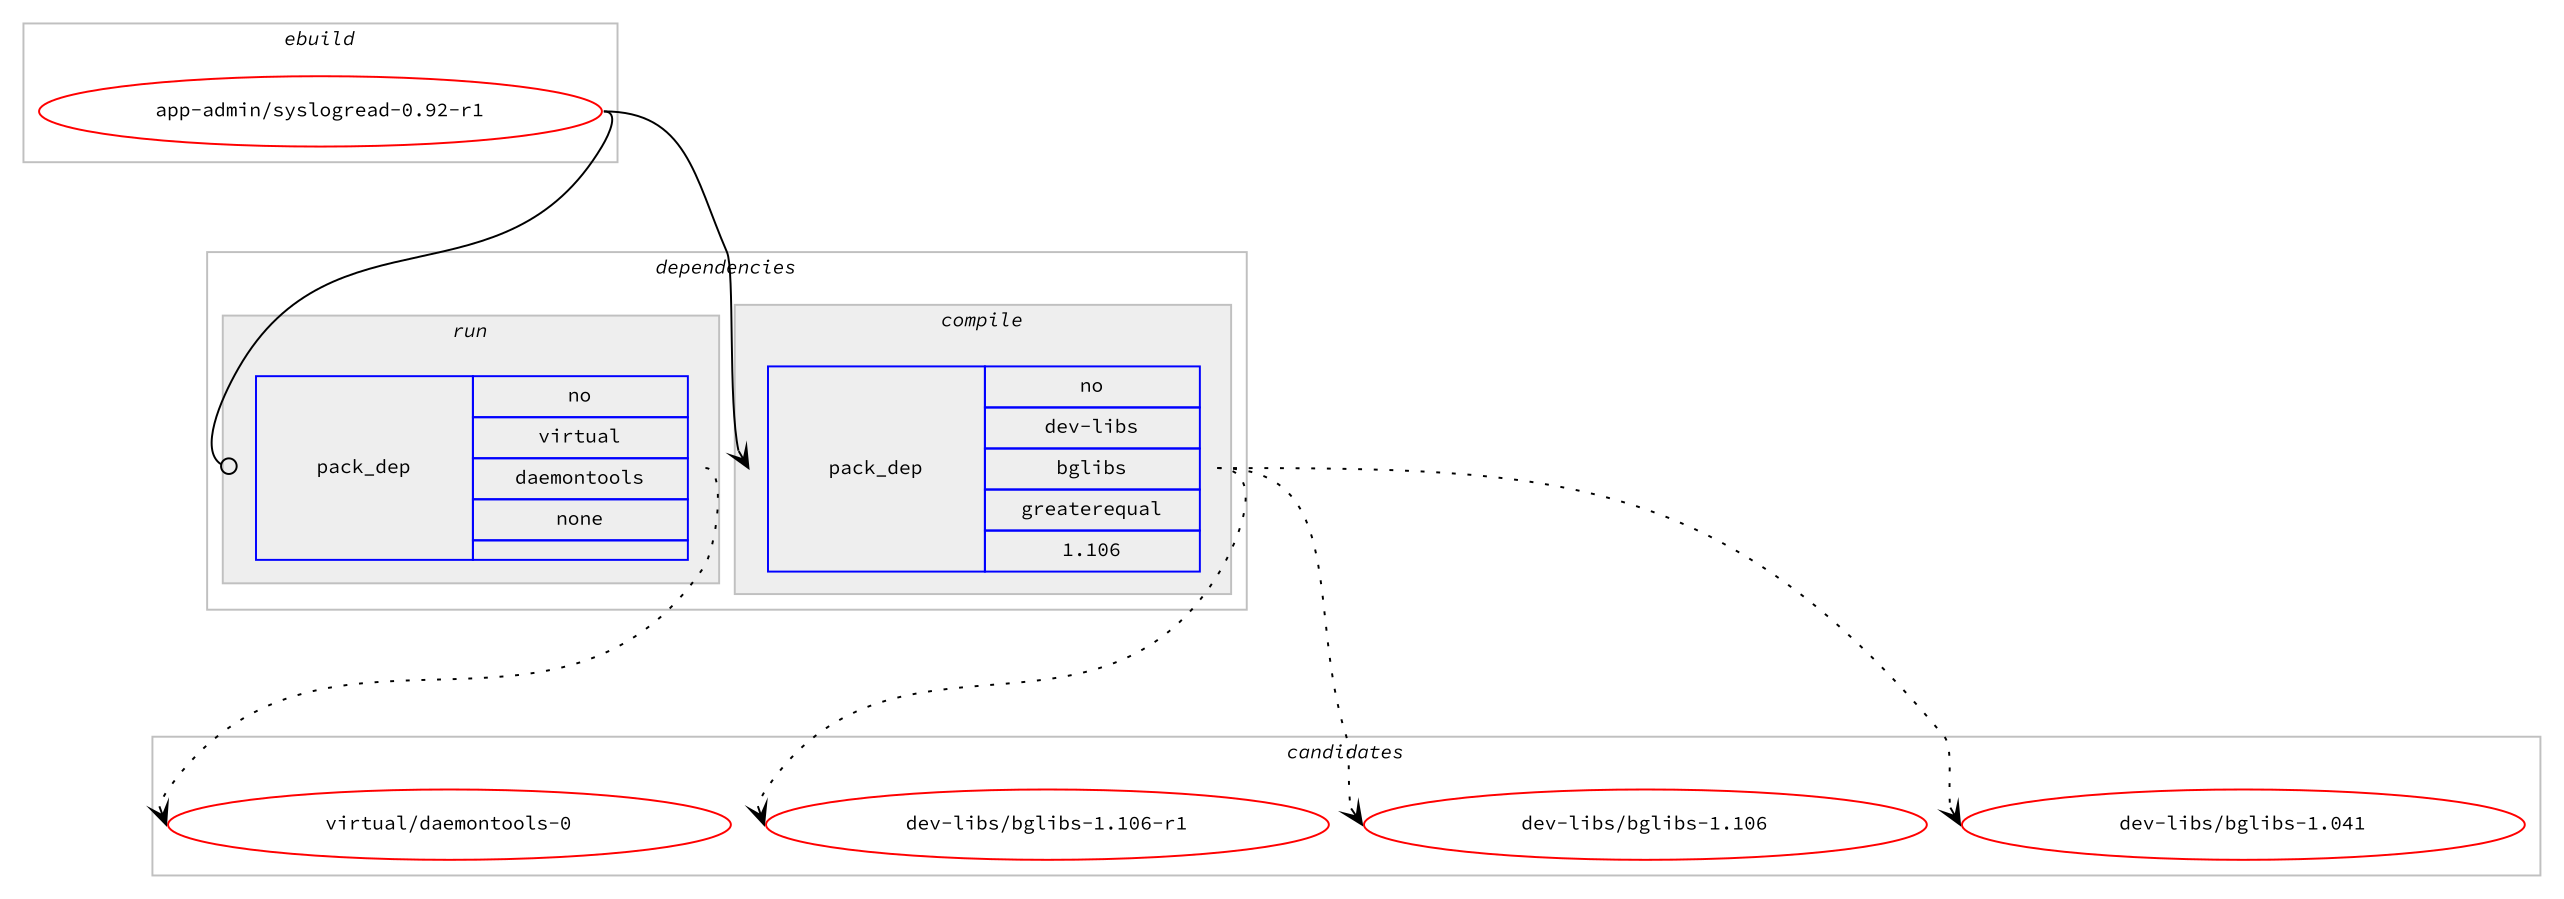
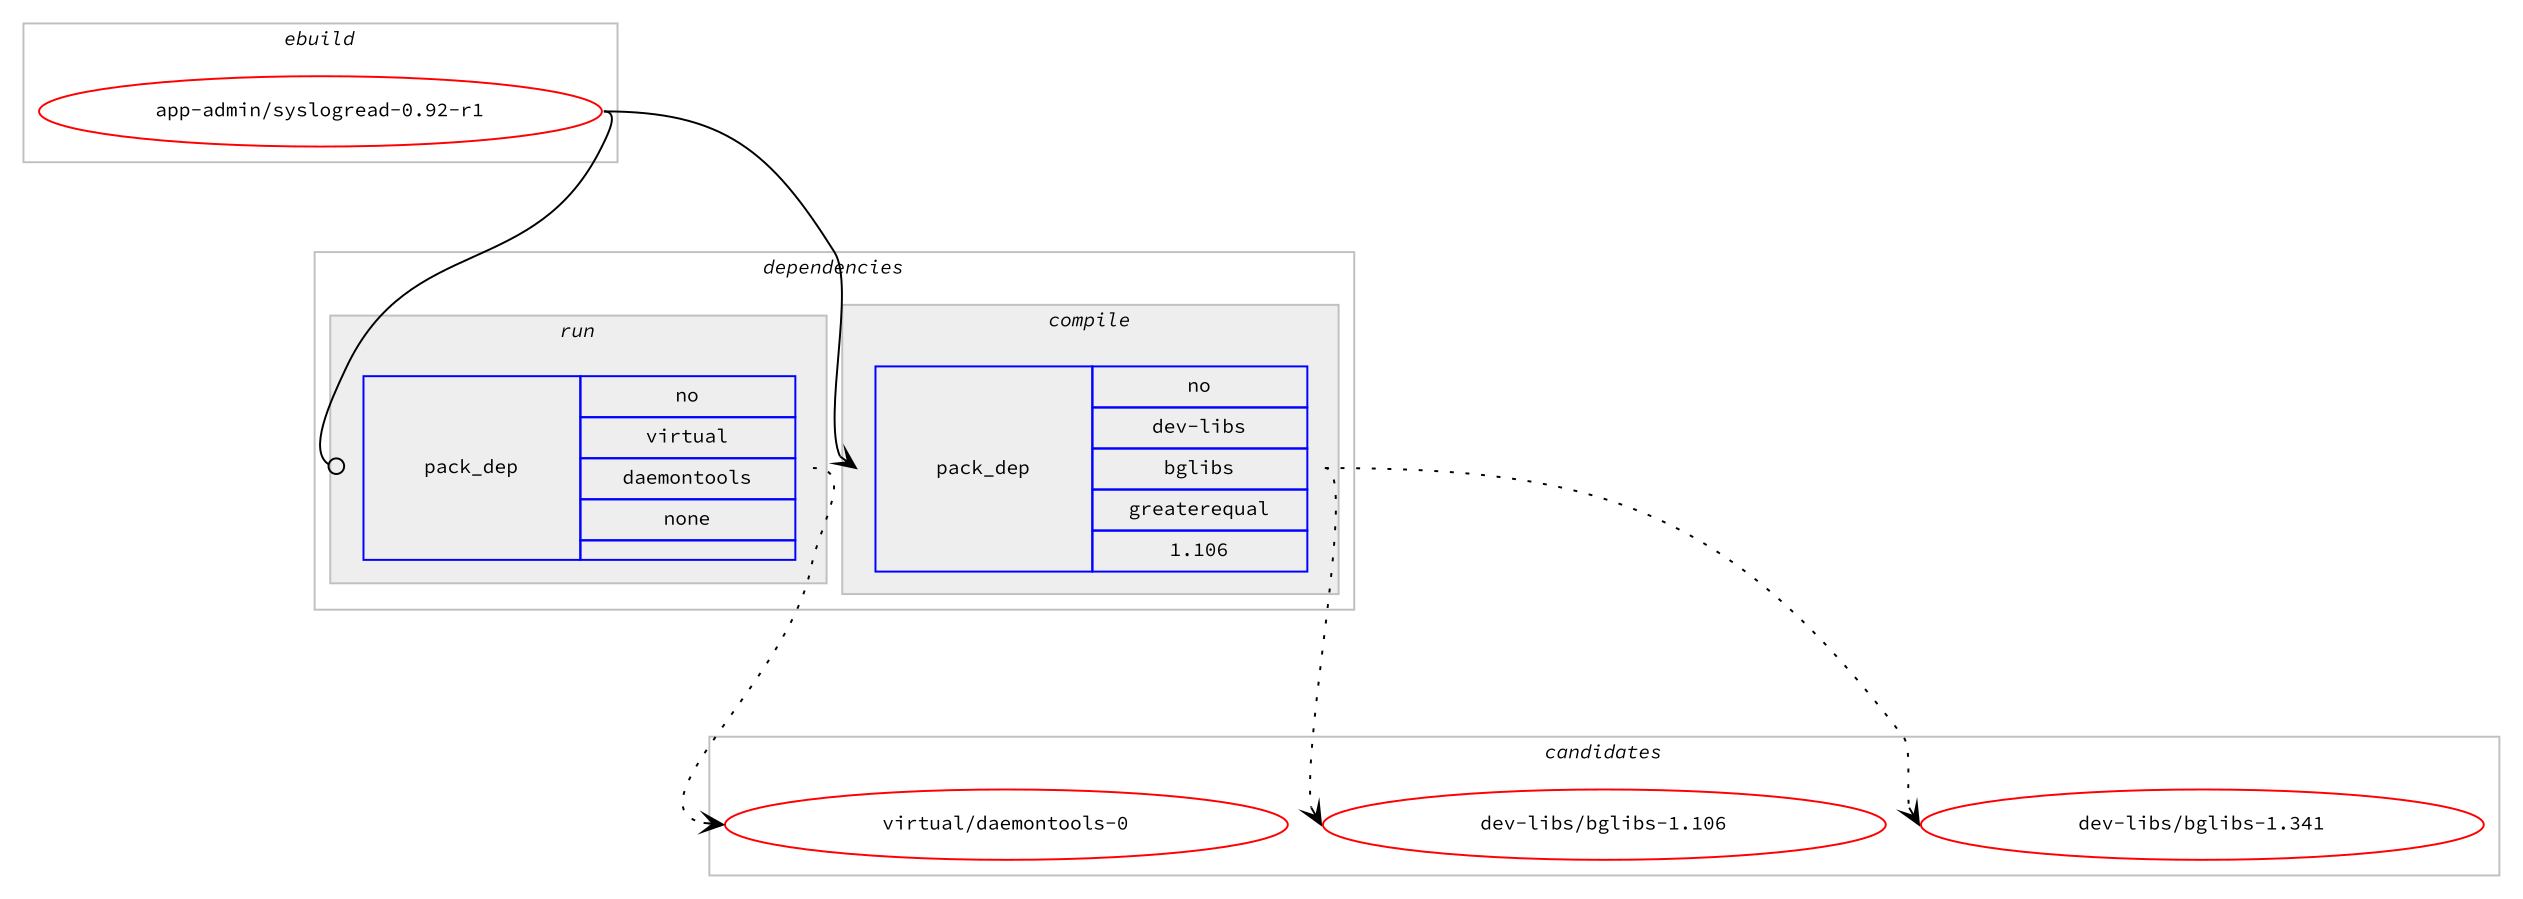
(1047, 825) -> none
(2243, 825) -> (2202, 825)
